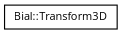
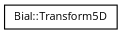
(61, 17) -> (61, 17)
